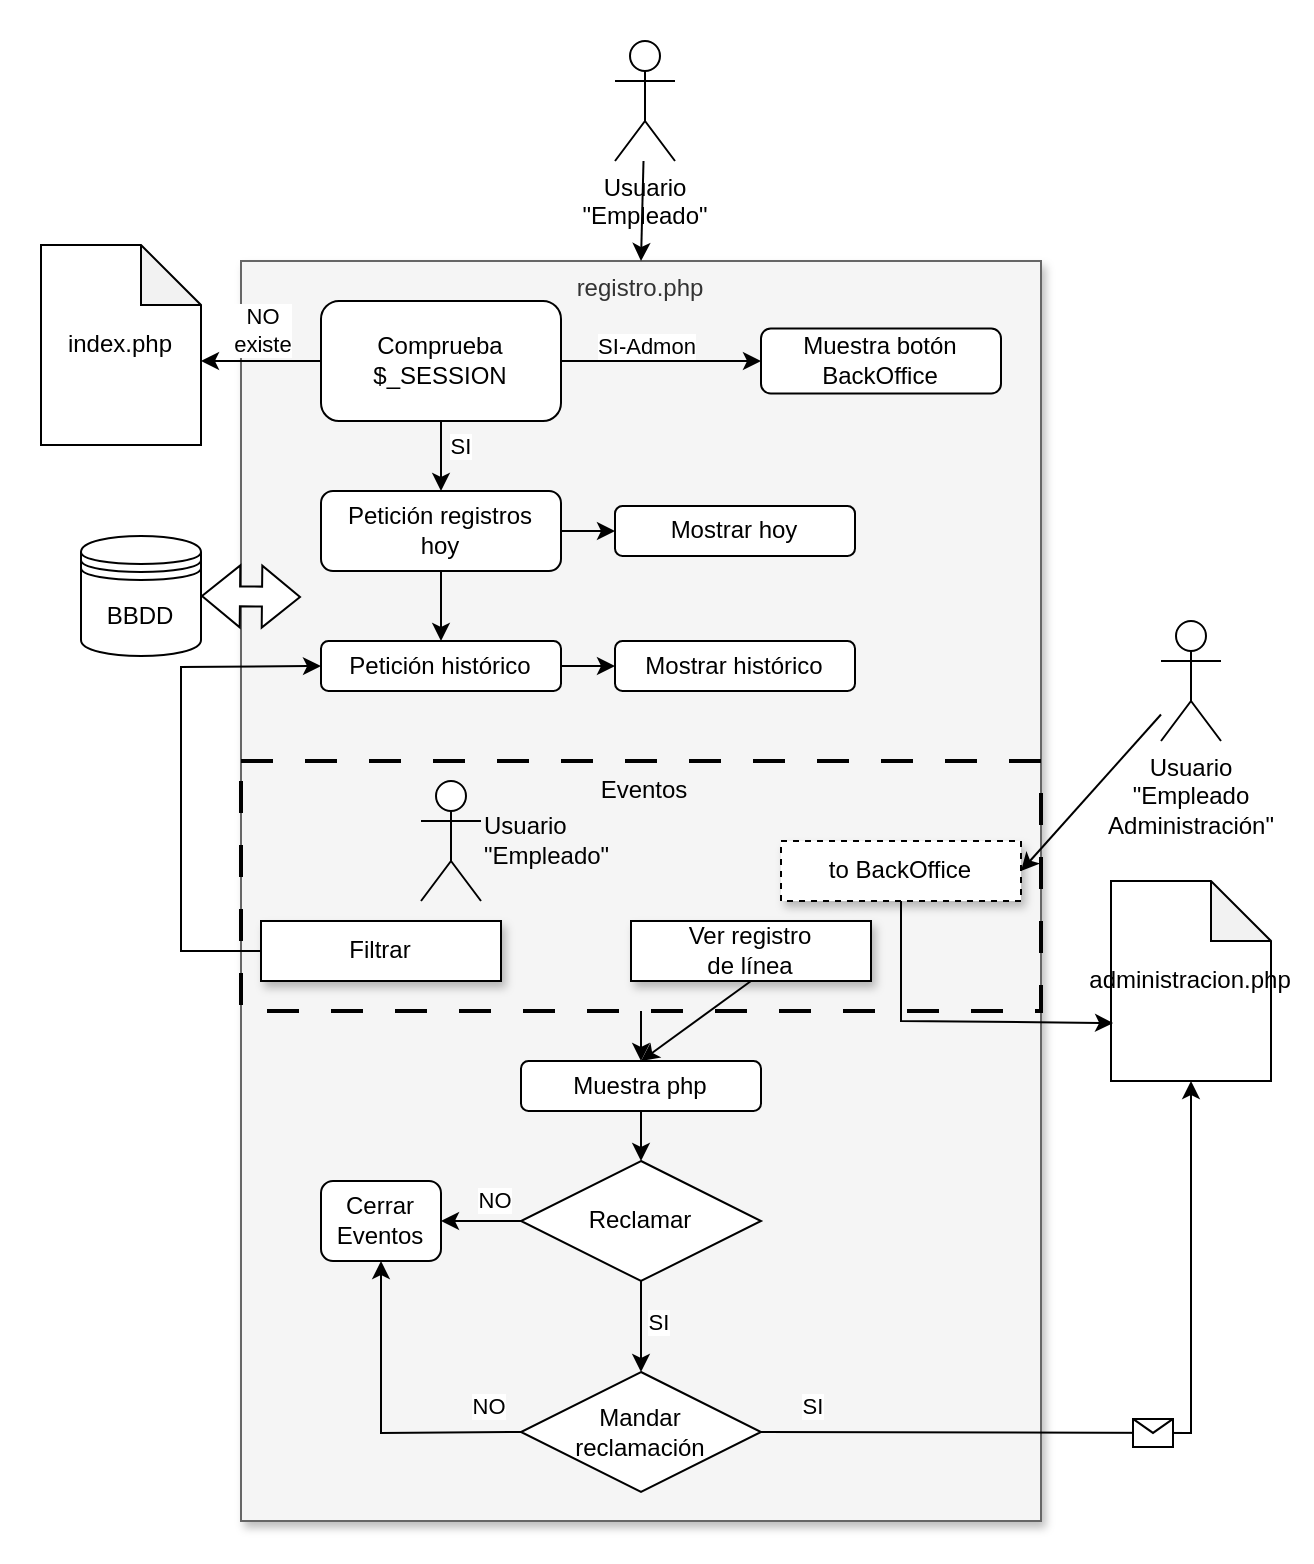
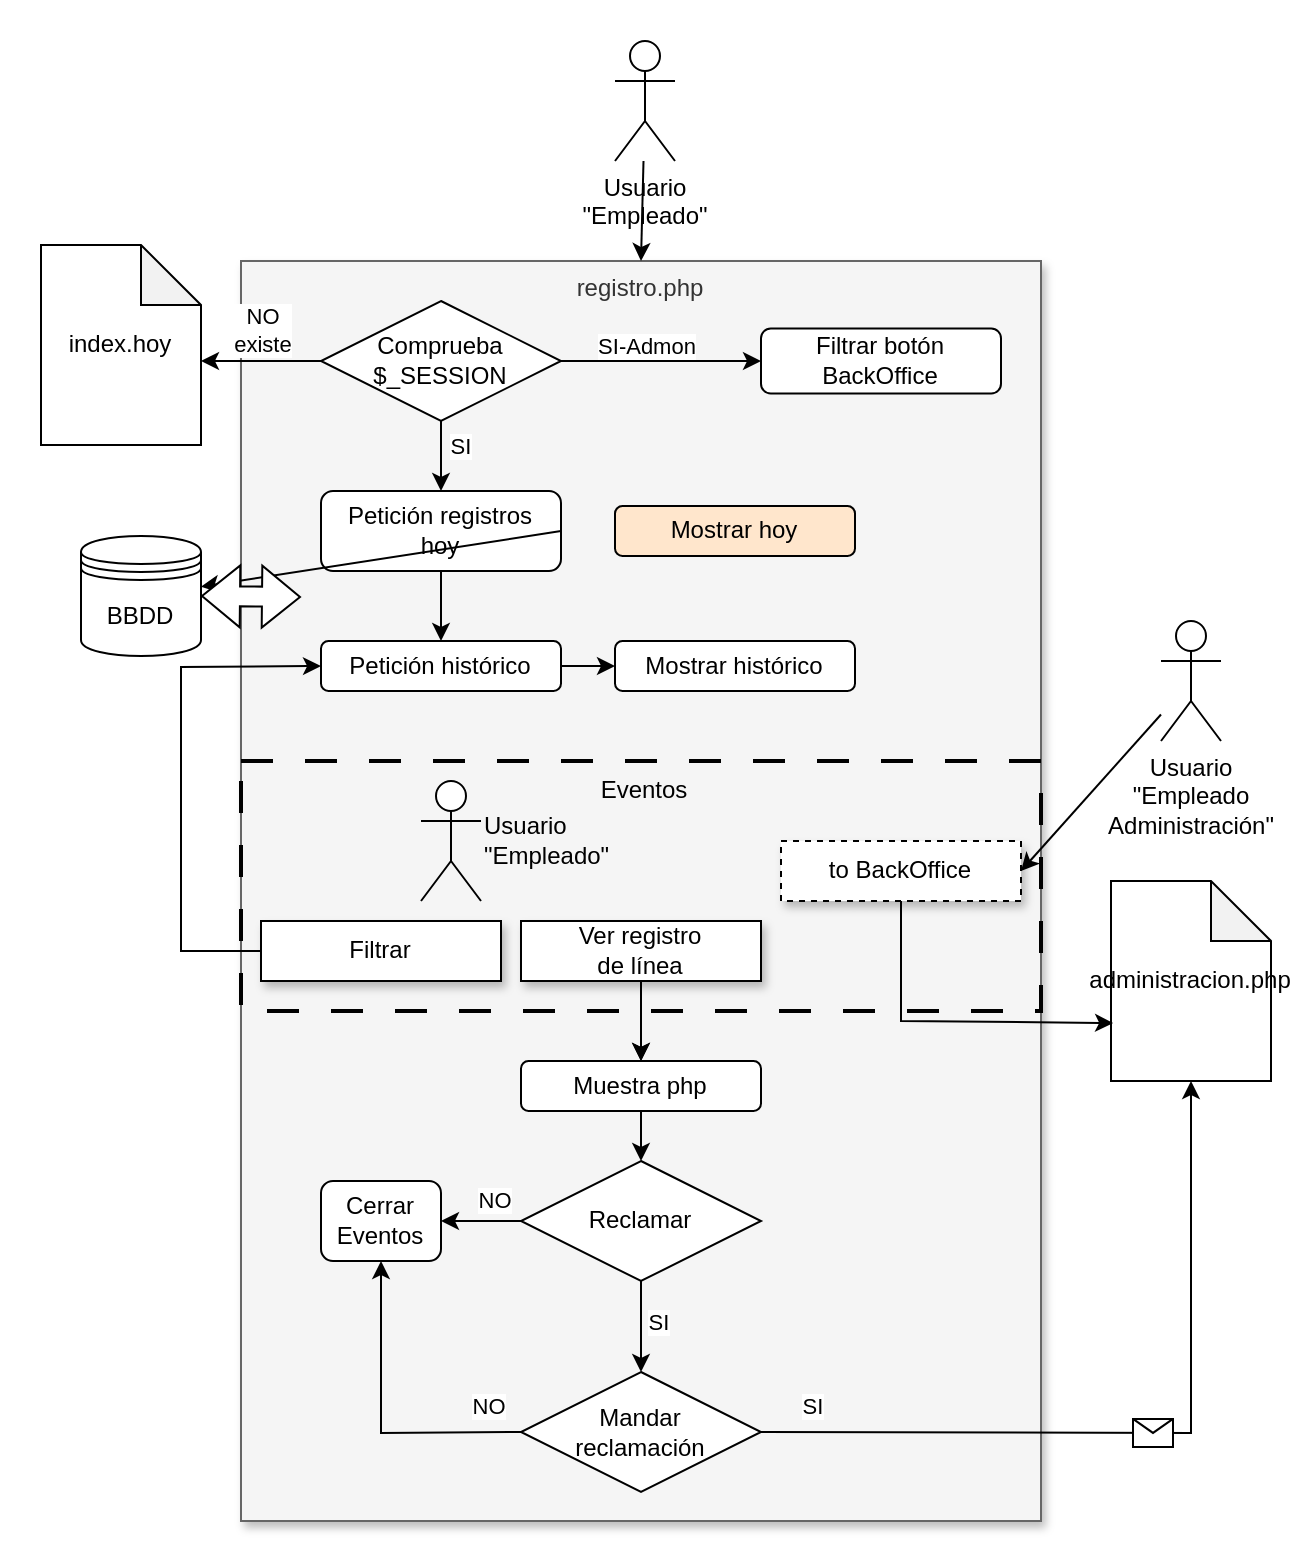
(121, 345) -> (121, 345)
(441, 361) -> (441, 361)
(881, 361) -> (881, 361)
(581, 531) -> (417, 553)
(735, 531) -> (735, 531)
(751, 951) -> (641, 951)
